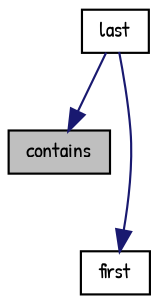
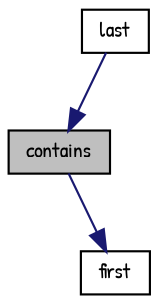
(131, 141) -> (83, 203)
